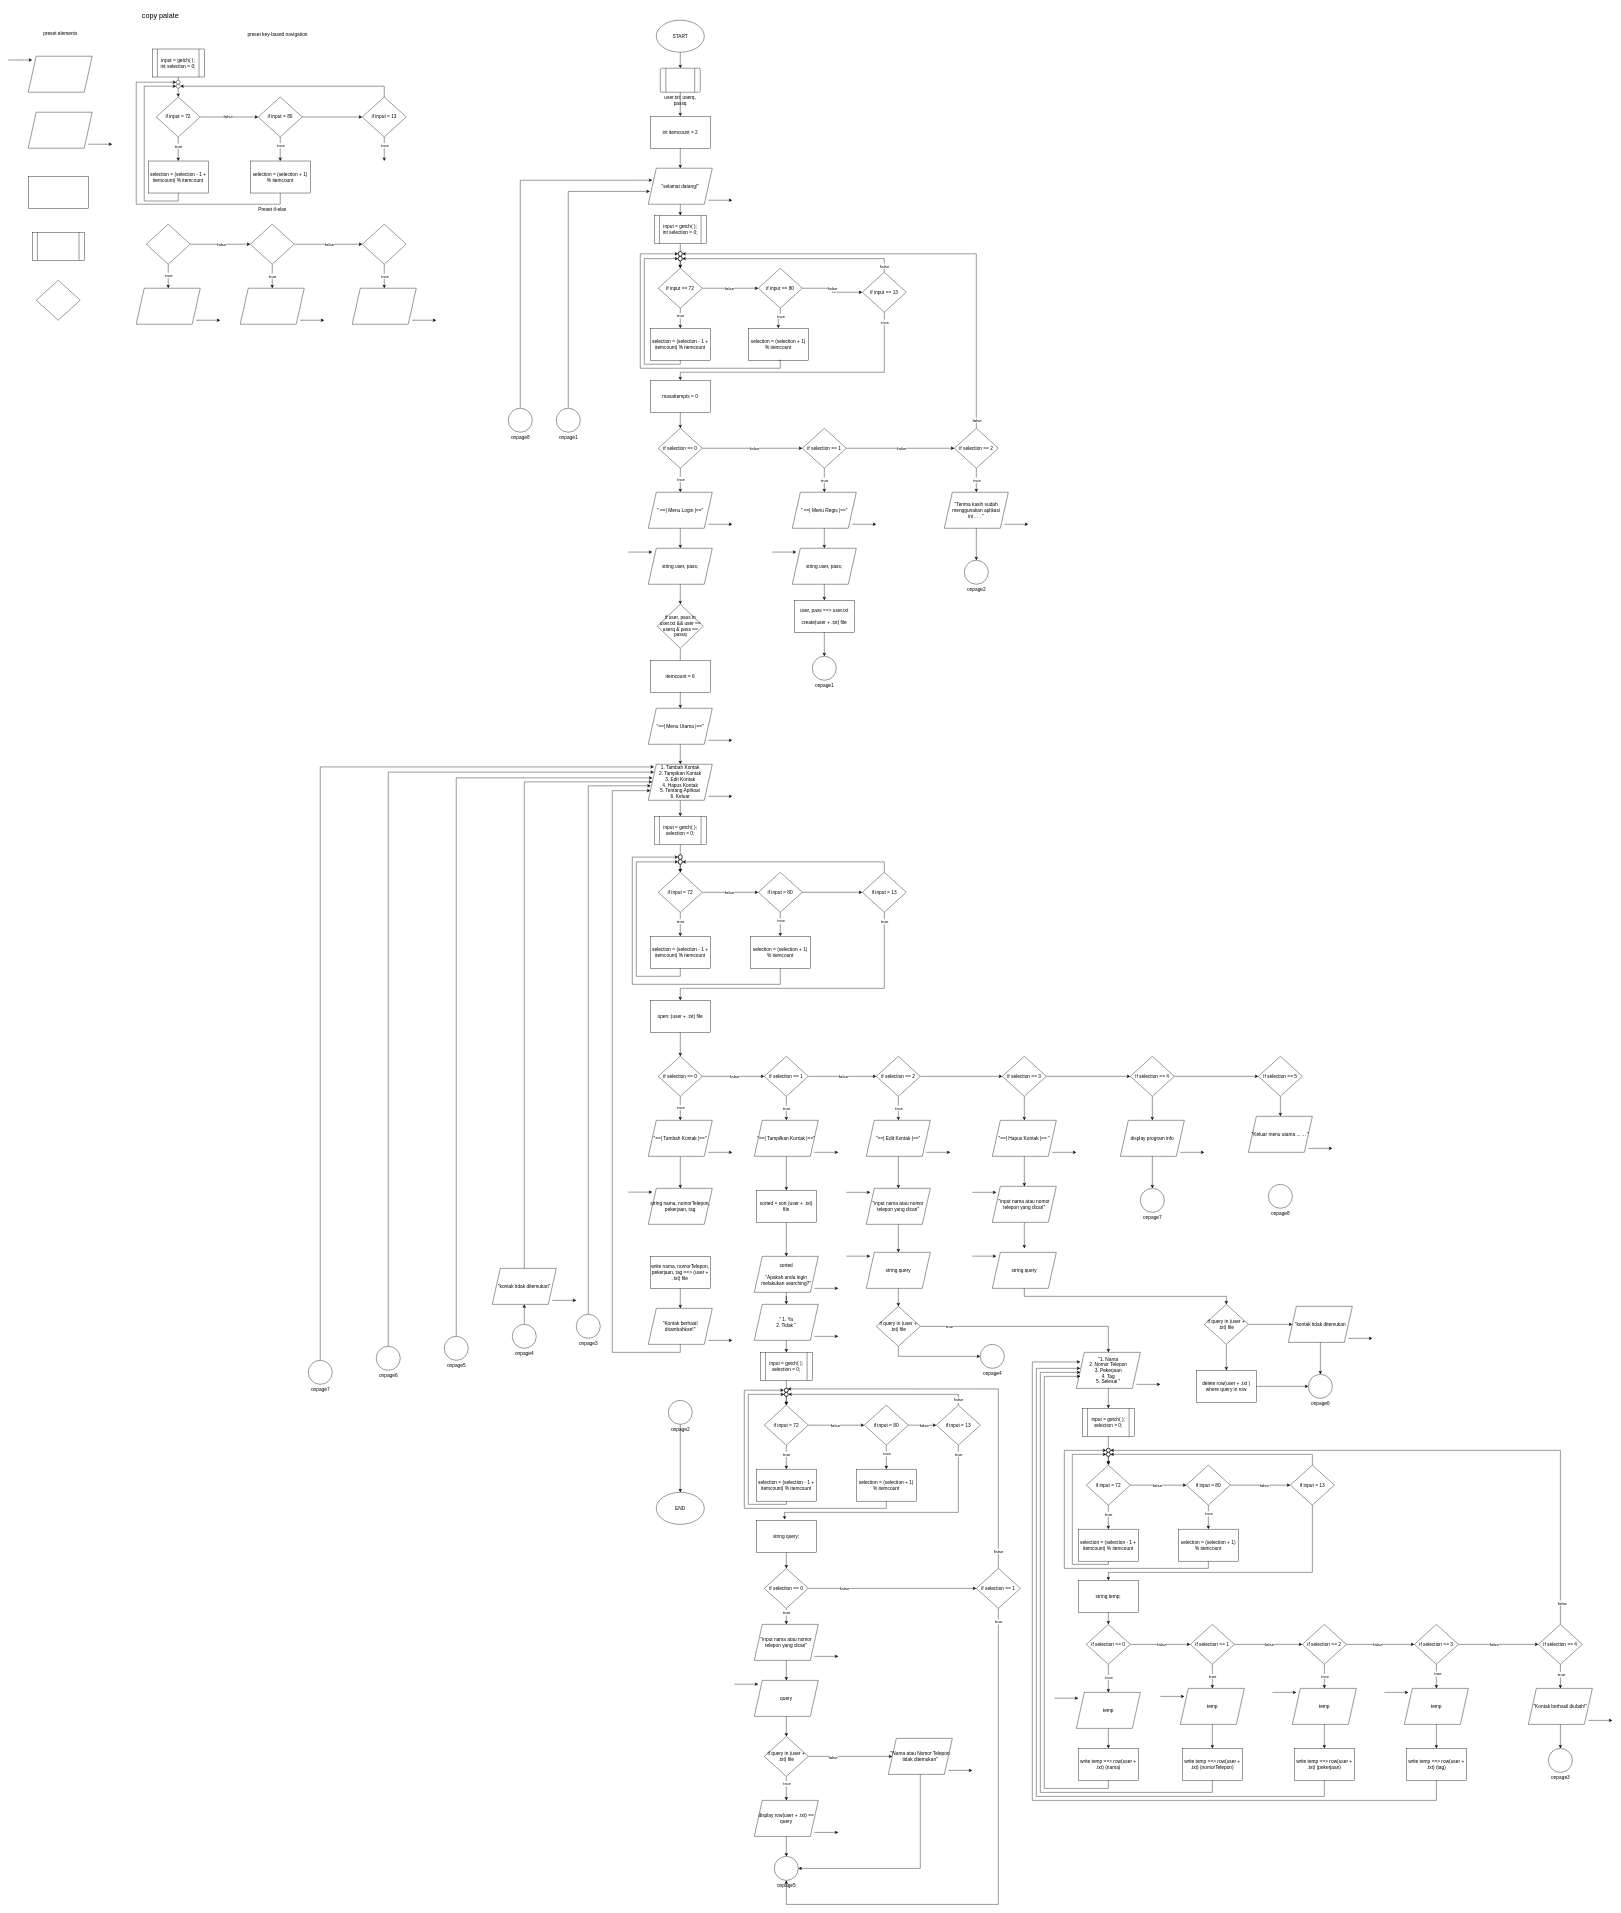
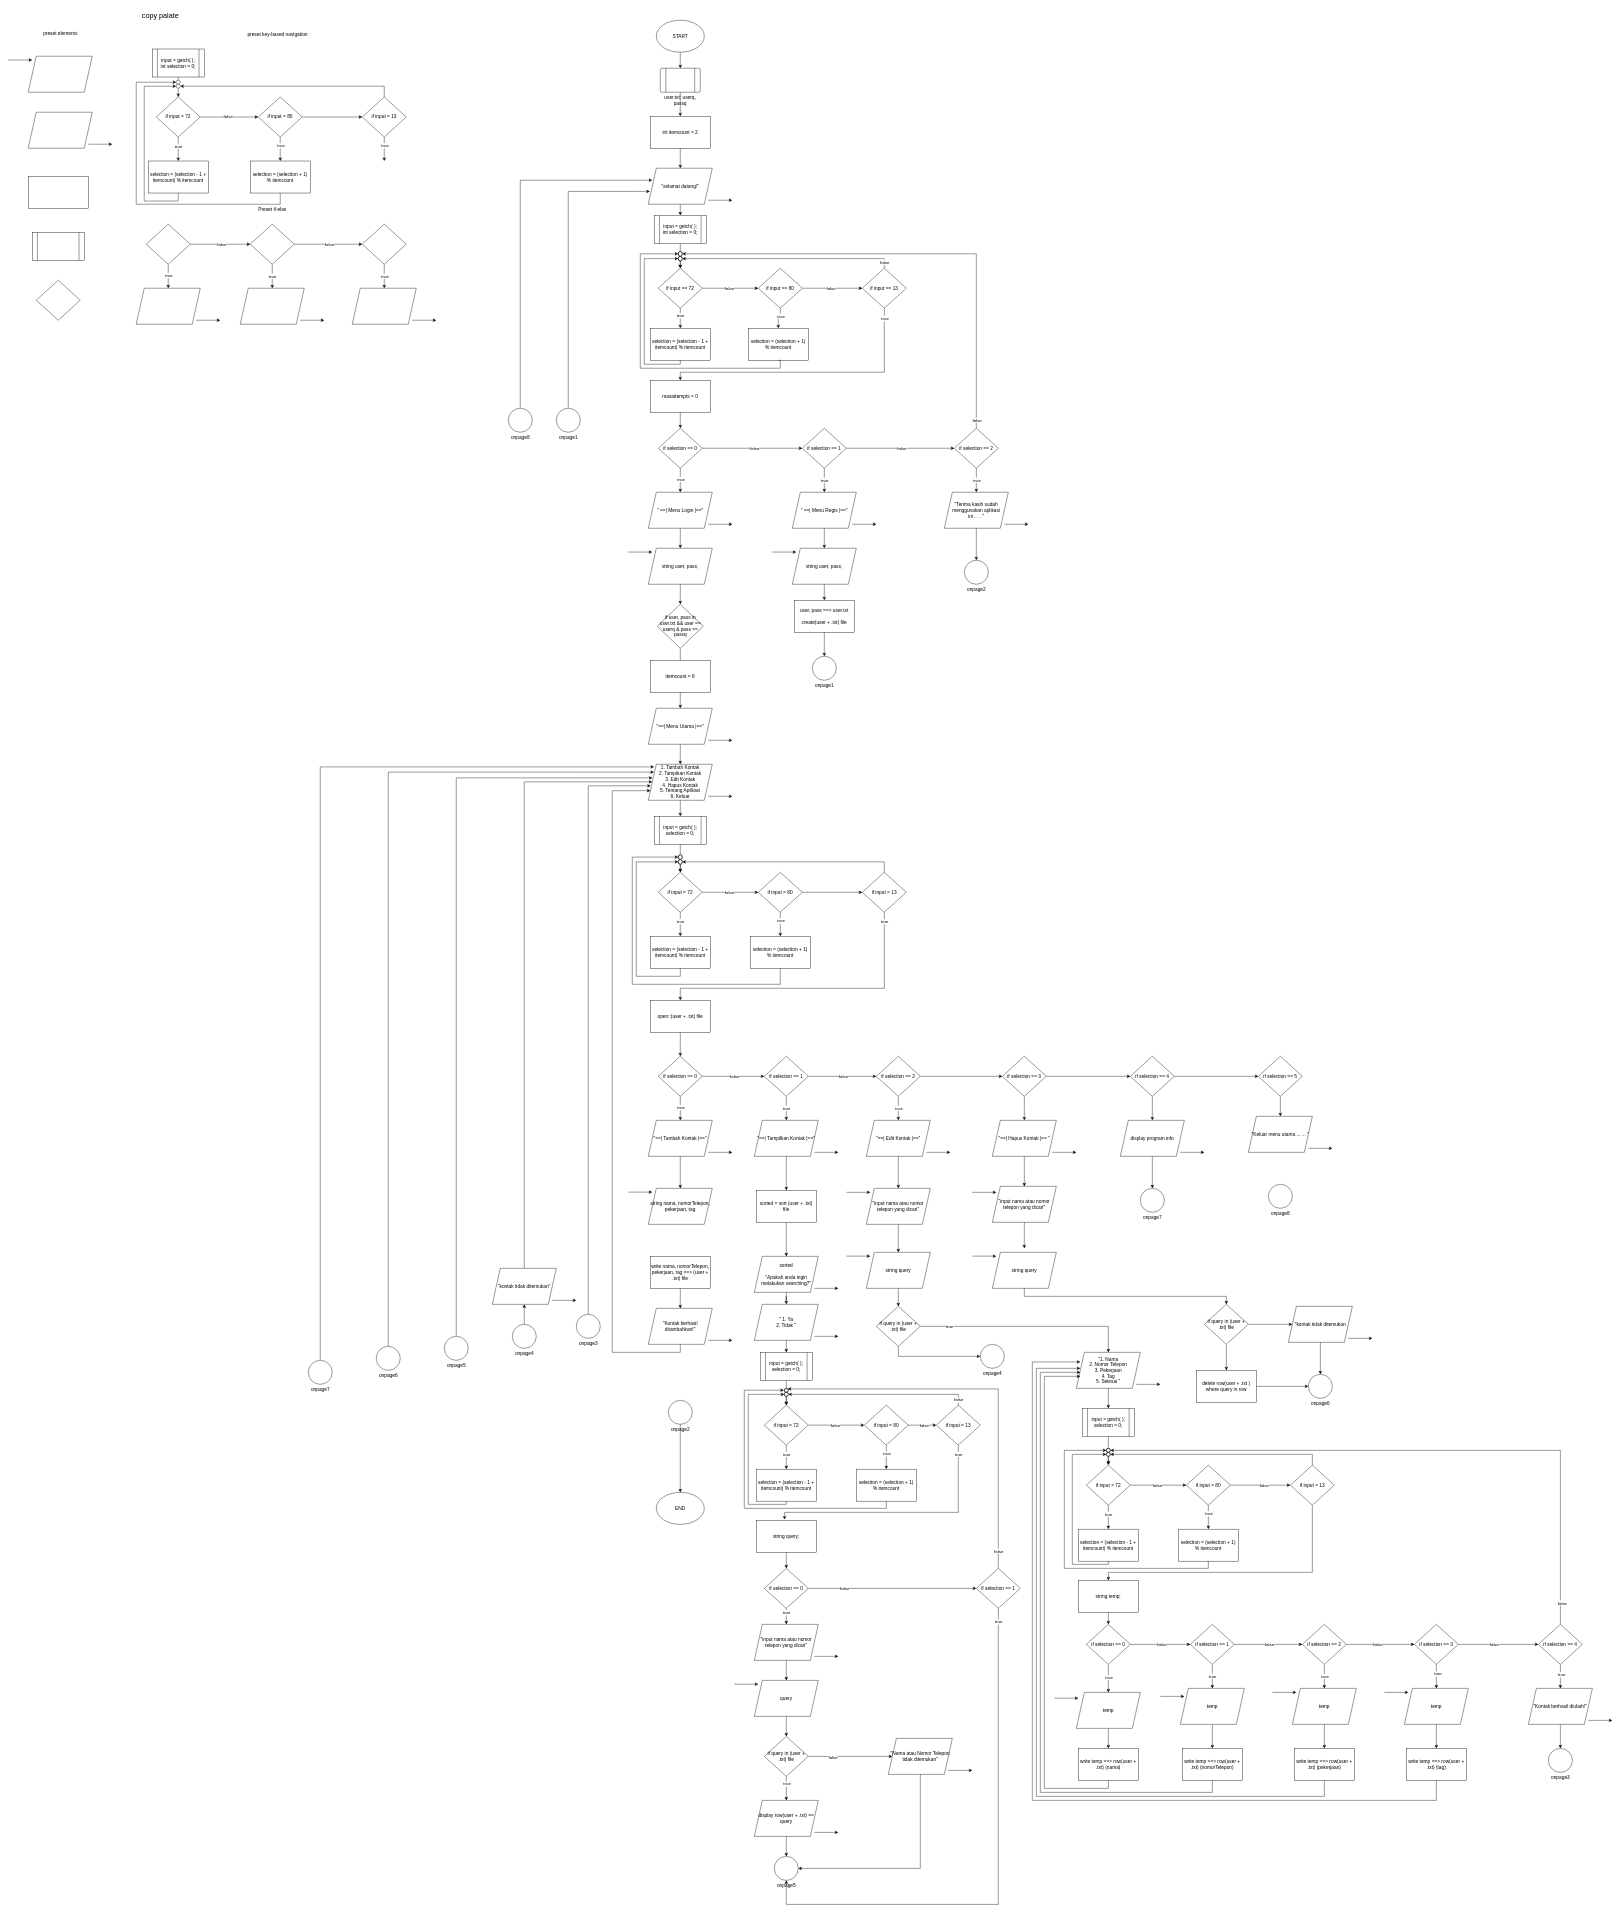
(884, 292) -> (884, 288)
